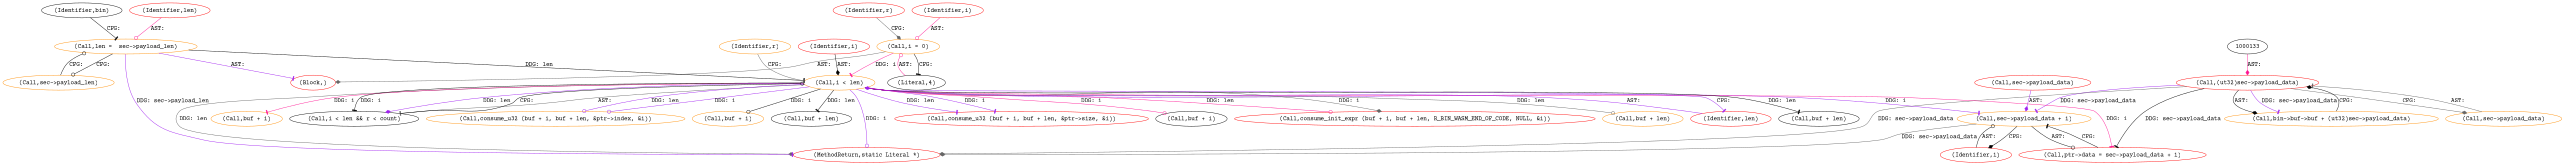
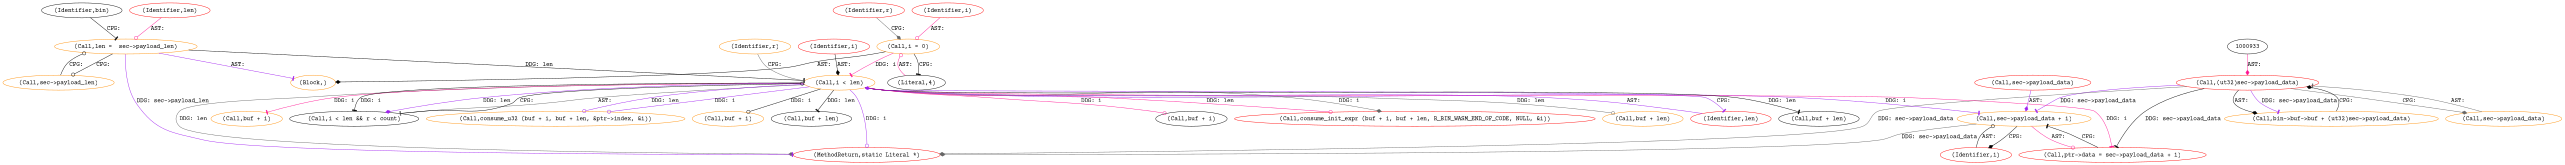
(2247, 47) -> (2247, 47)
(614, 77) -> (614, 77)
(313, 83) -> (313, 83)
(1022, 119) -> none
(2050, 139) -> (2050, 139)
